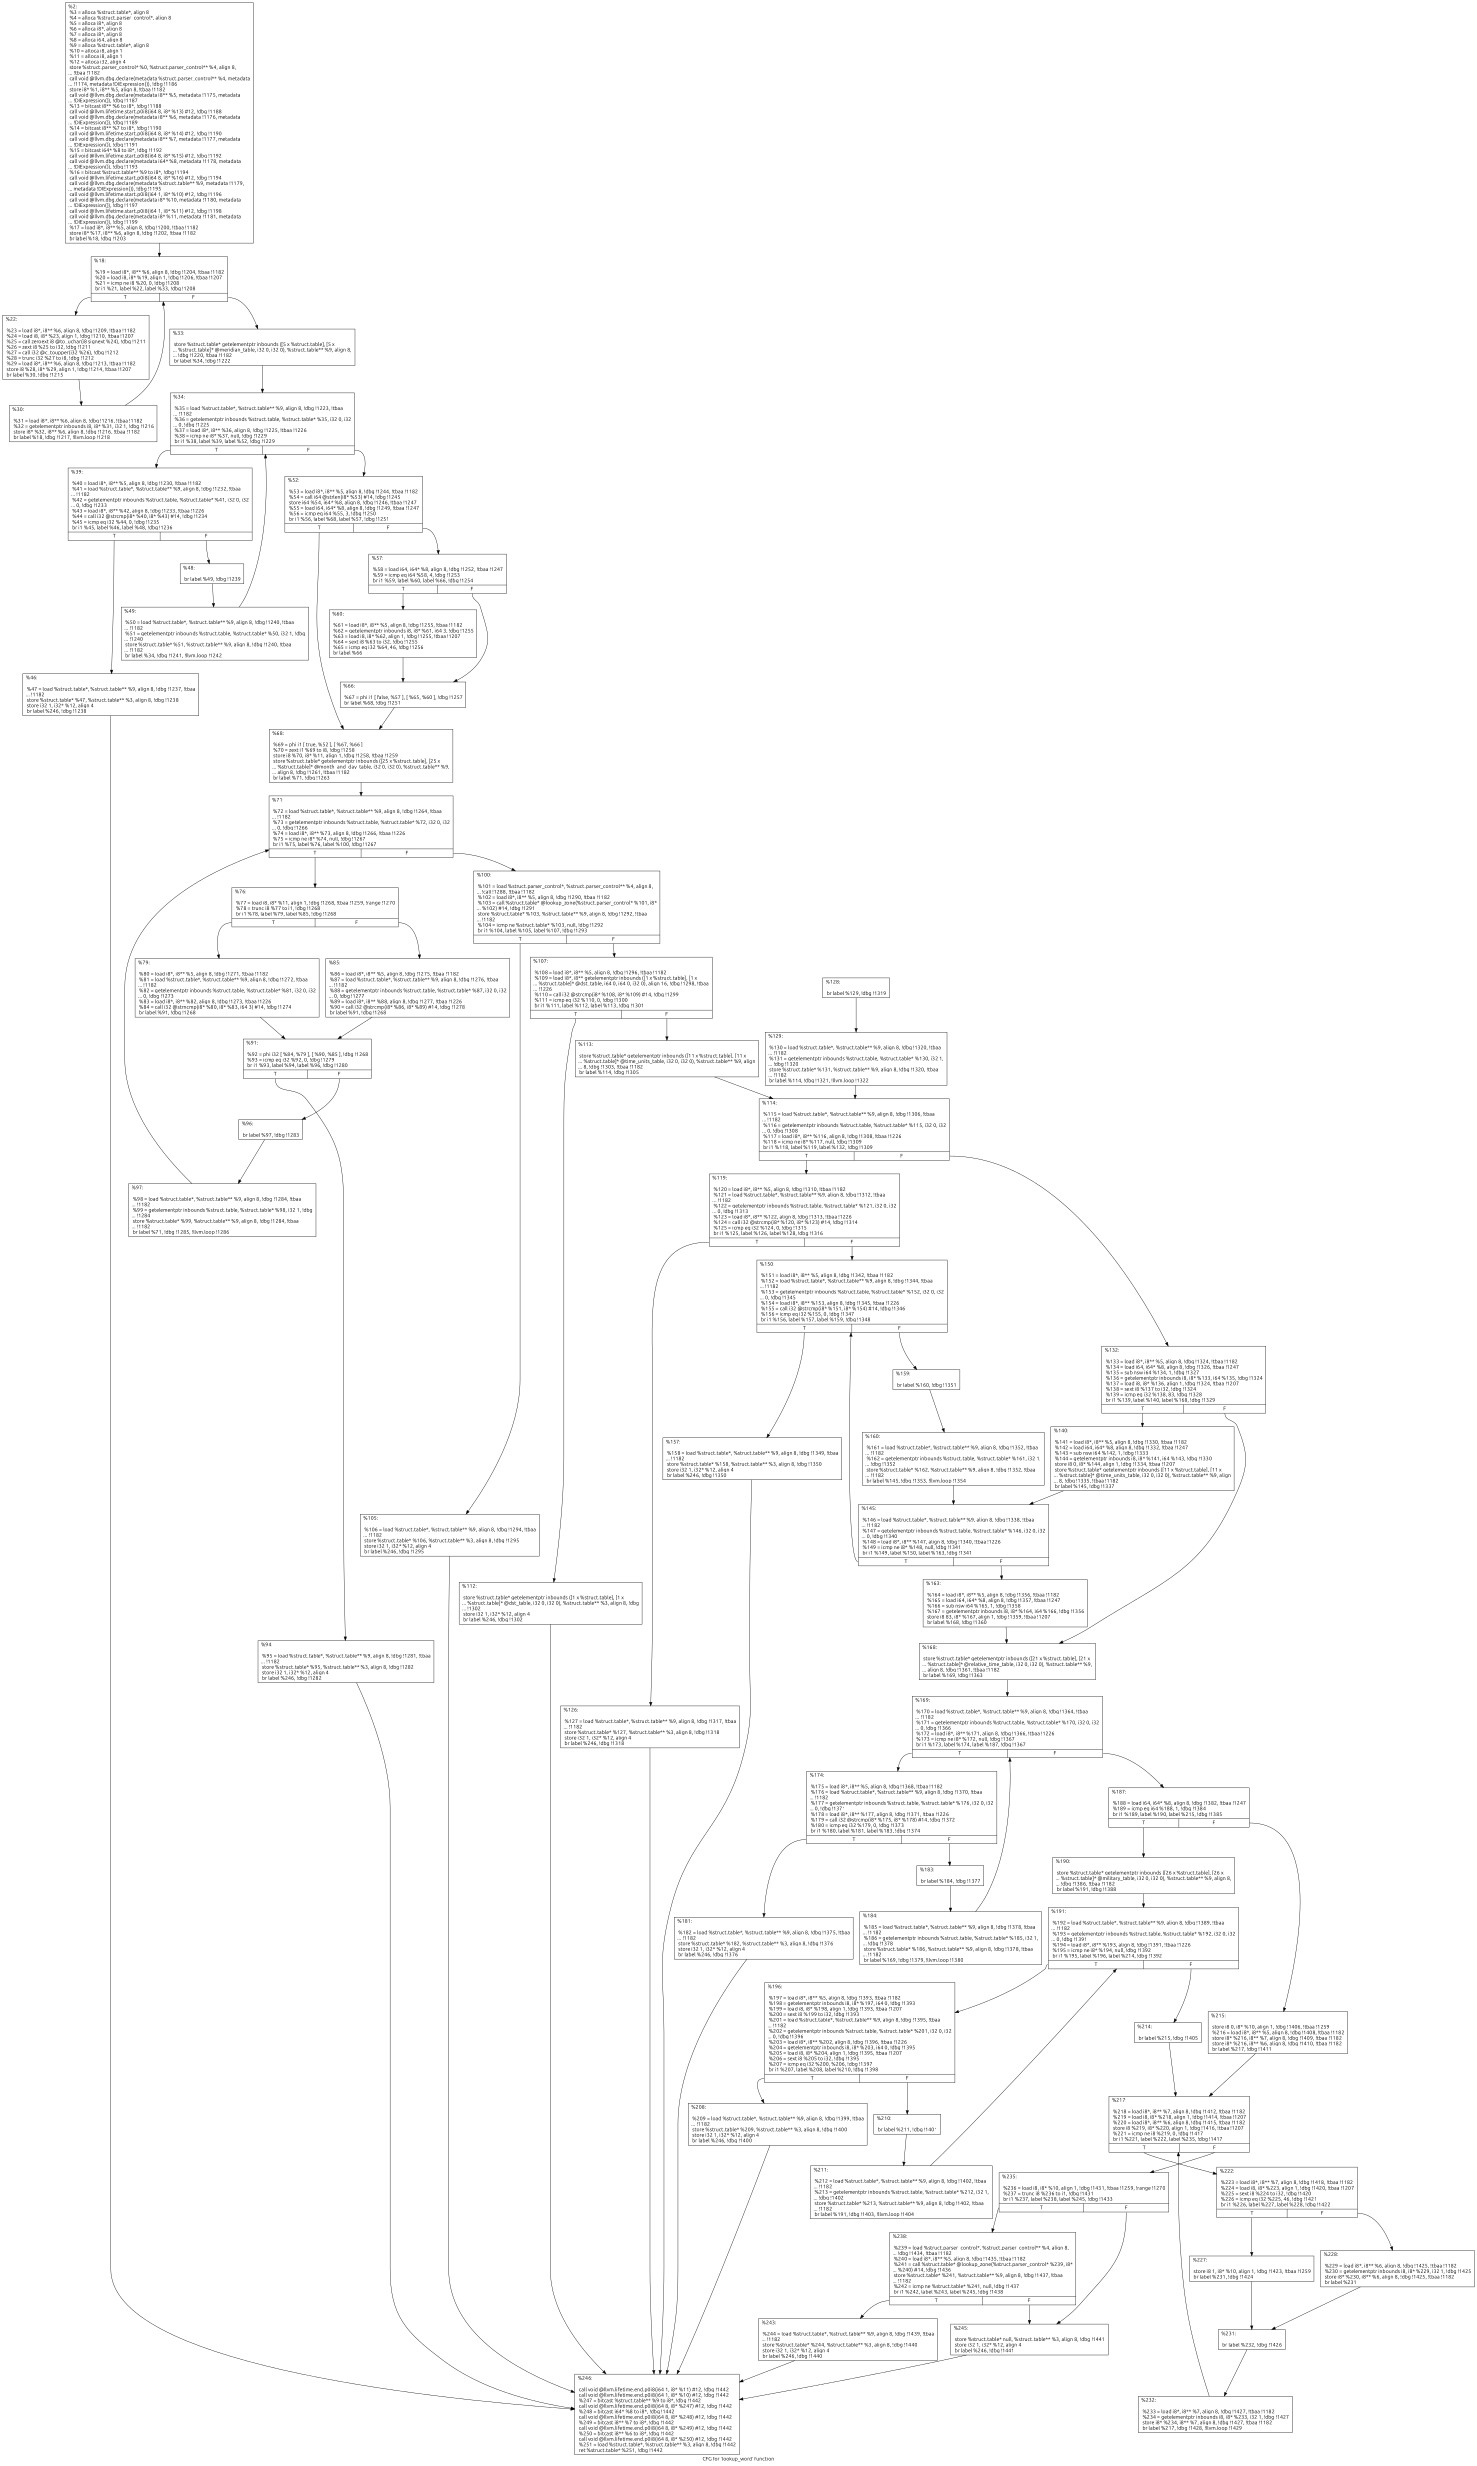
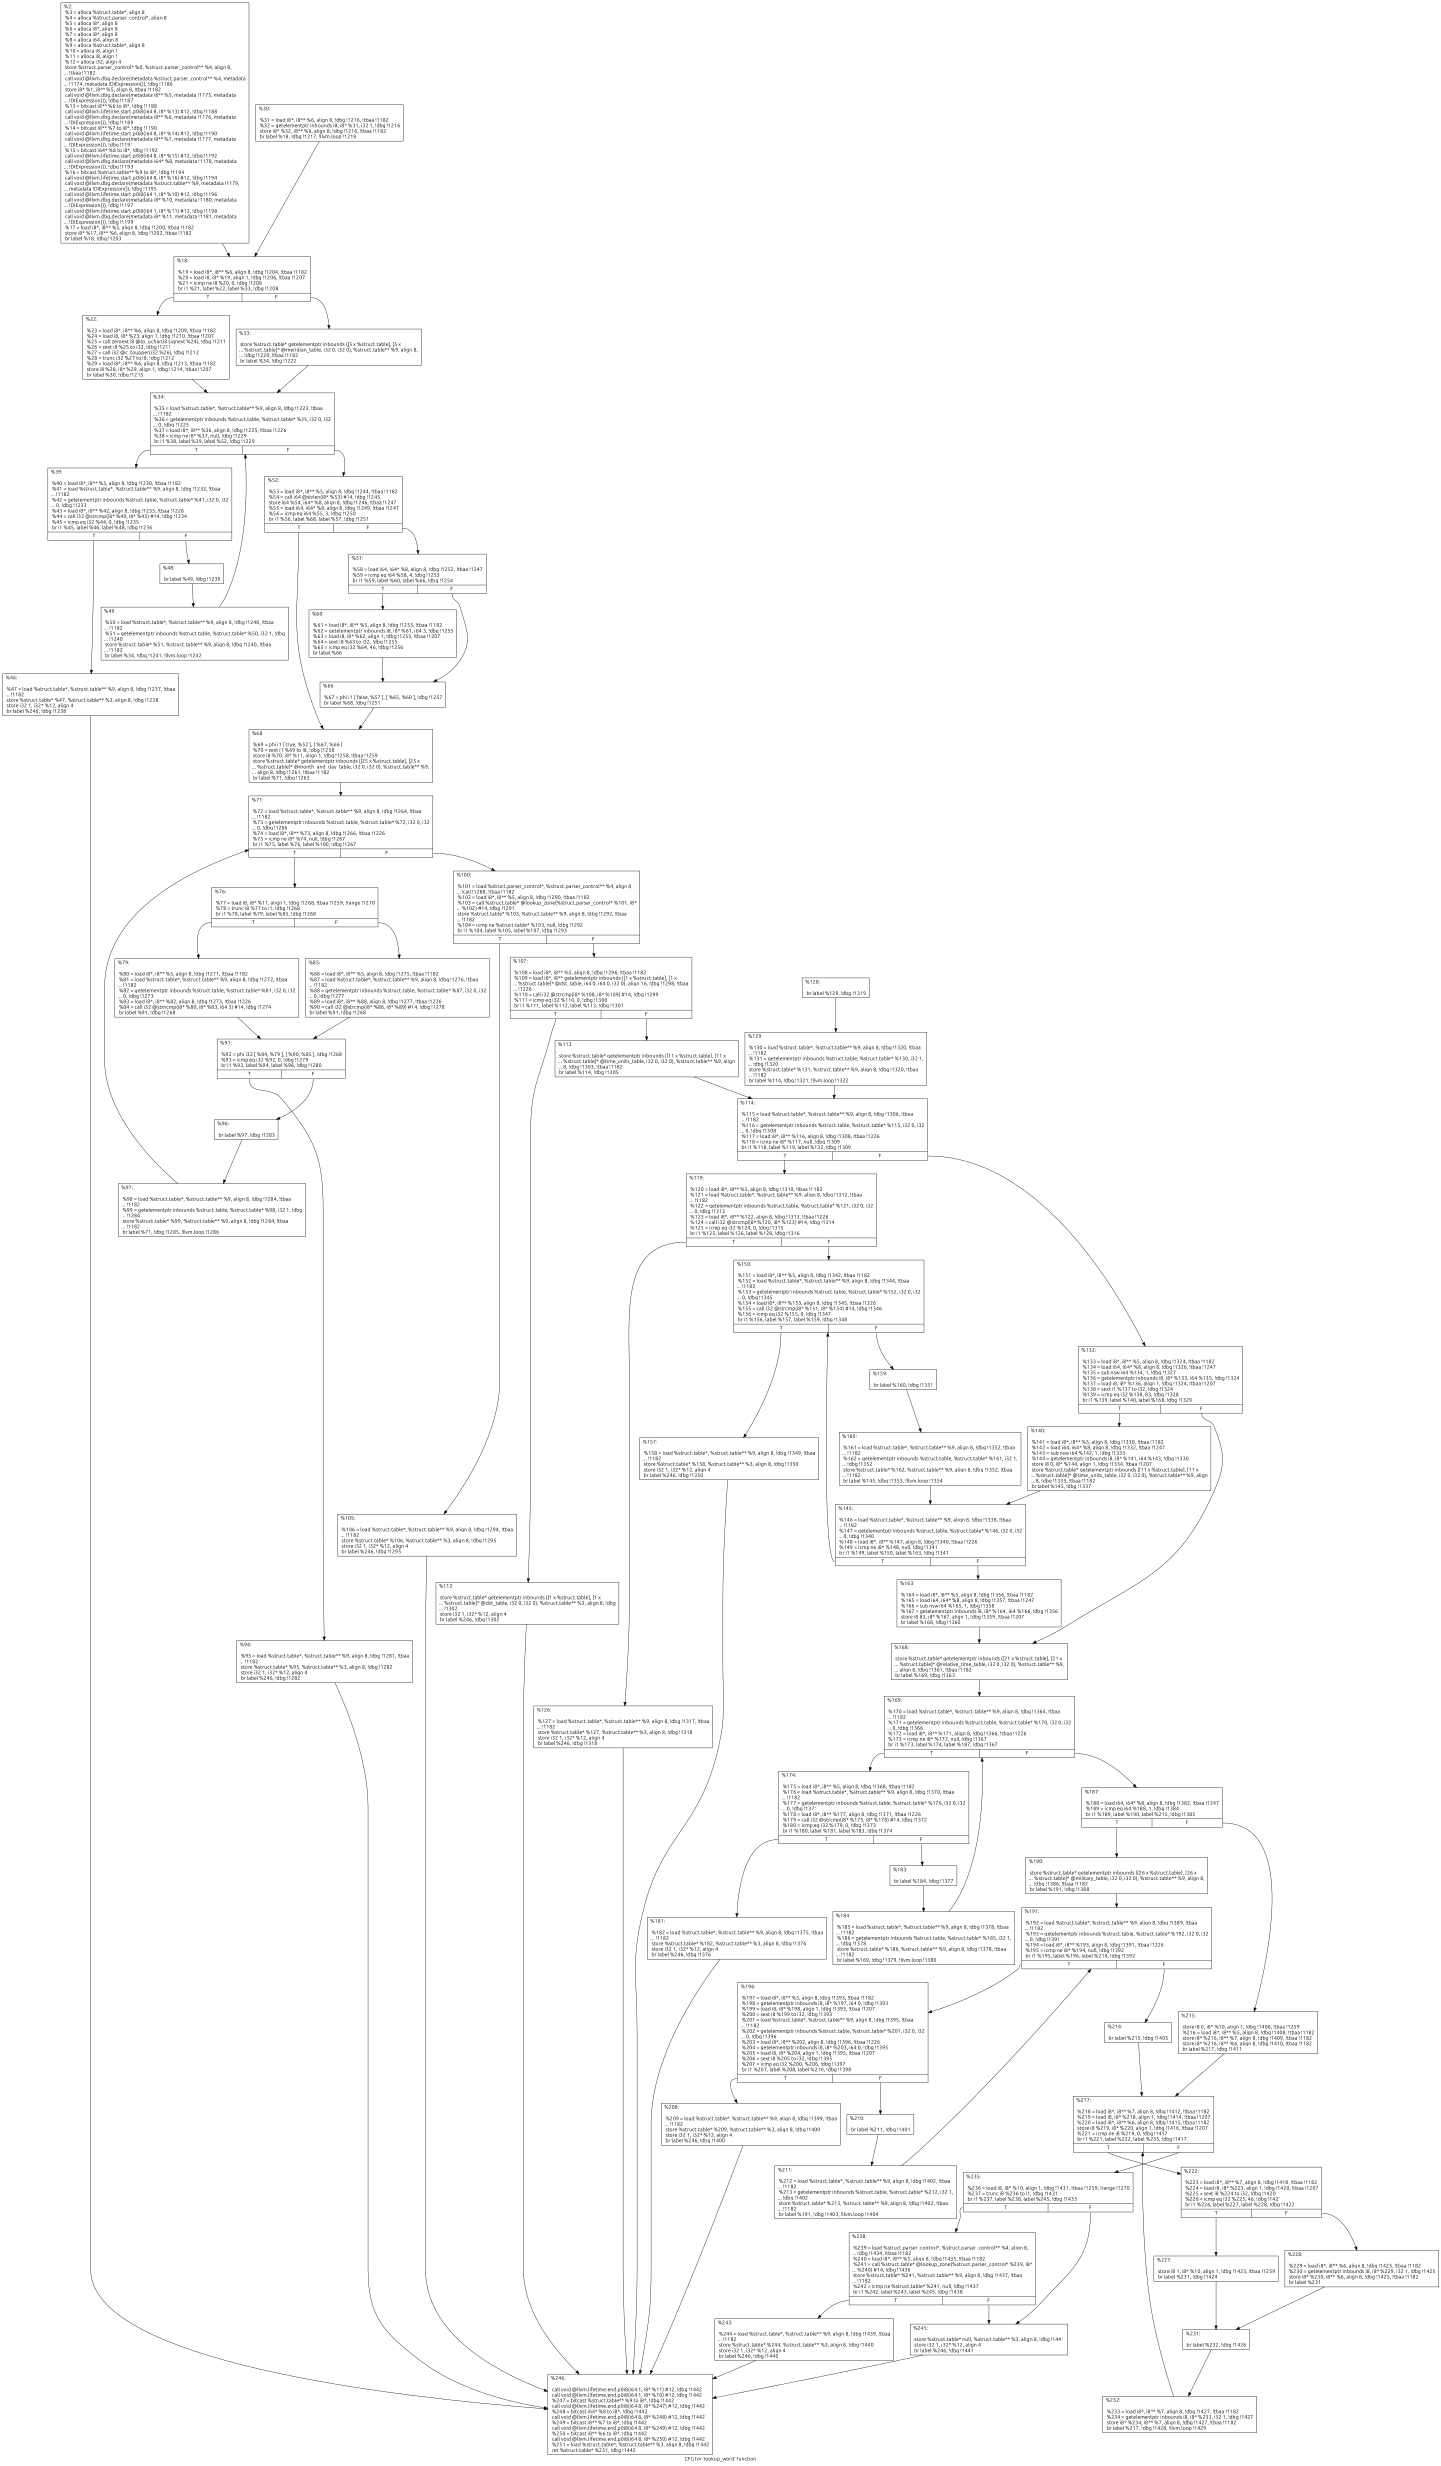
(80, 391) -> (198, 385)
(1151, 1389) -> (1127, 1389)
